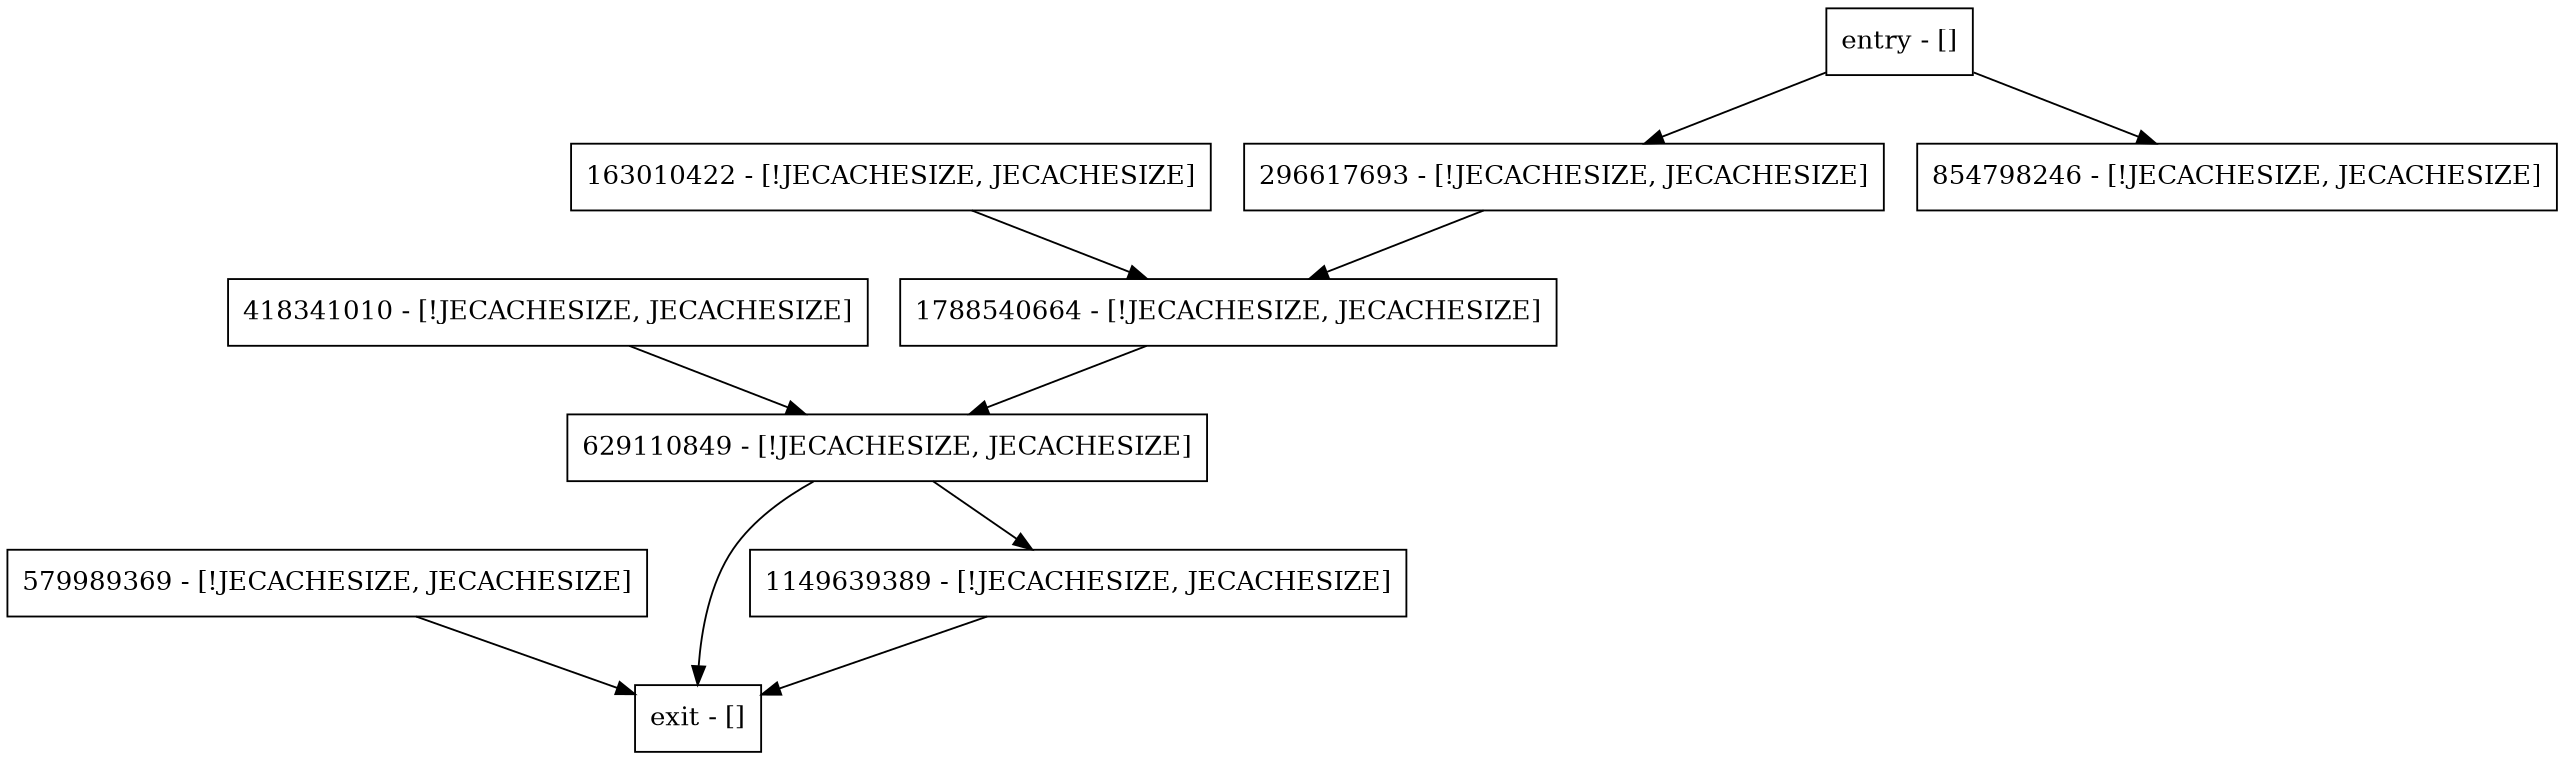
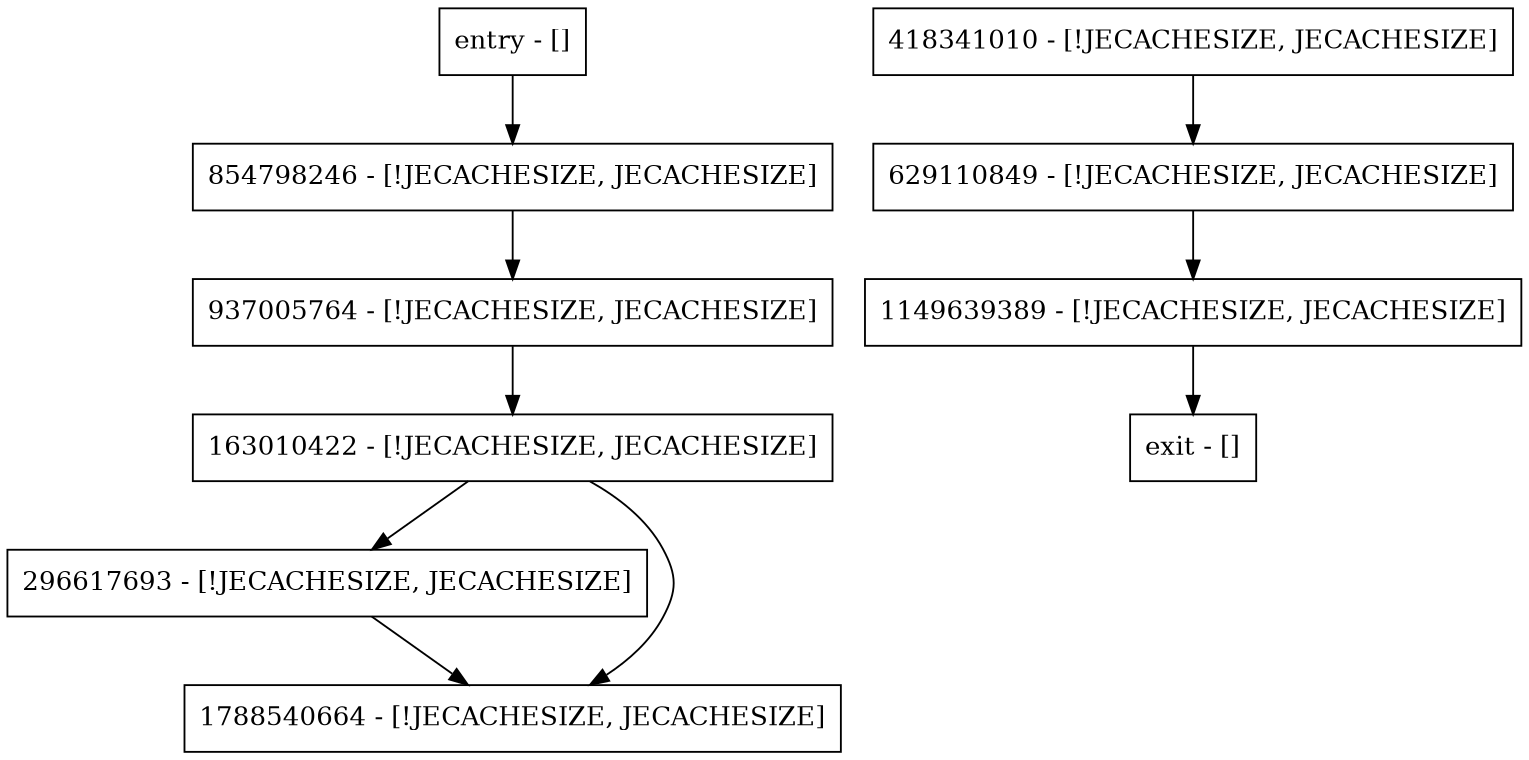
(1744, 105) -> (428, 510)
none -> (513, 312)
(1067, 377) -> none
(729, 556) -> none
(327, 583) -> none
